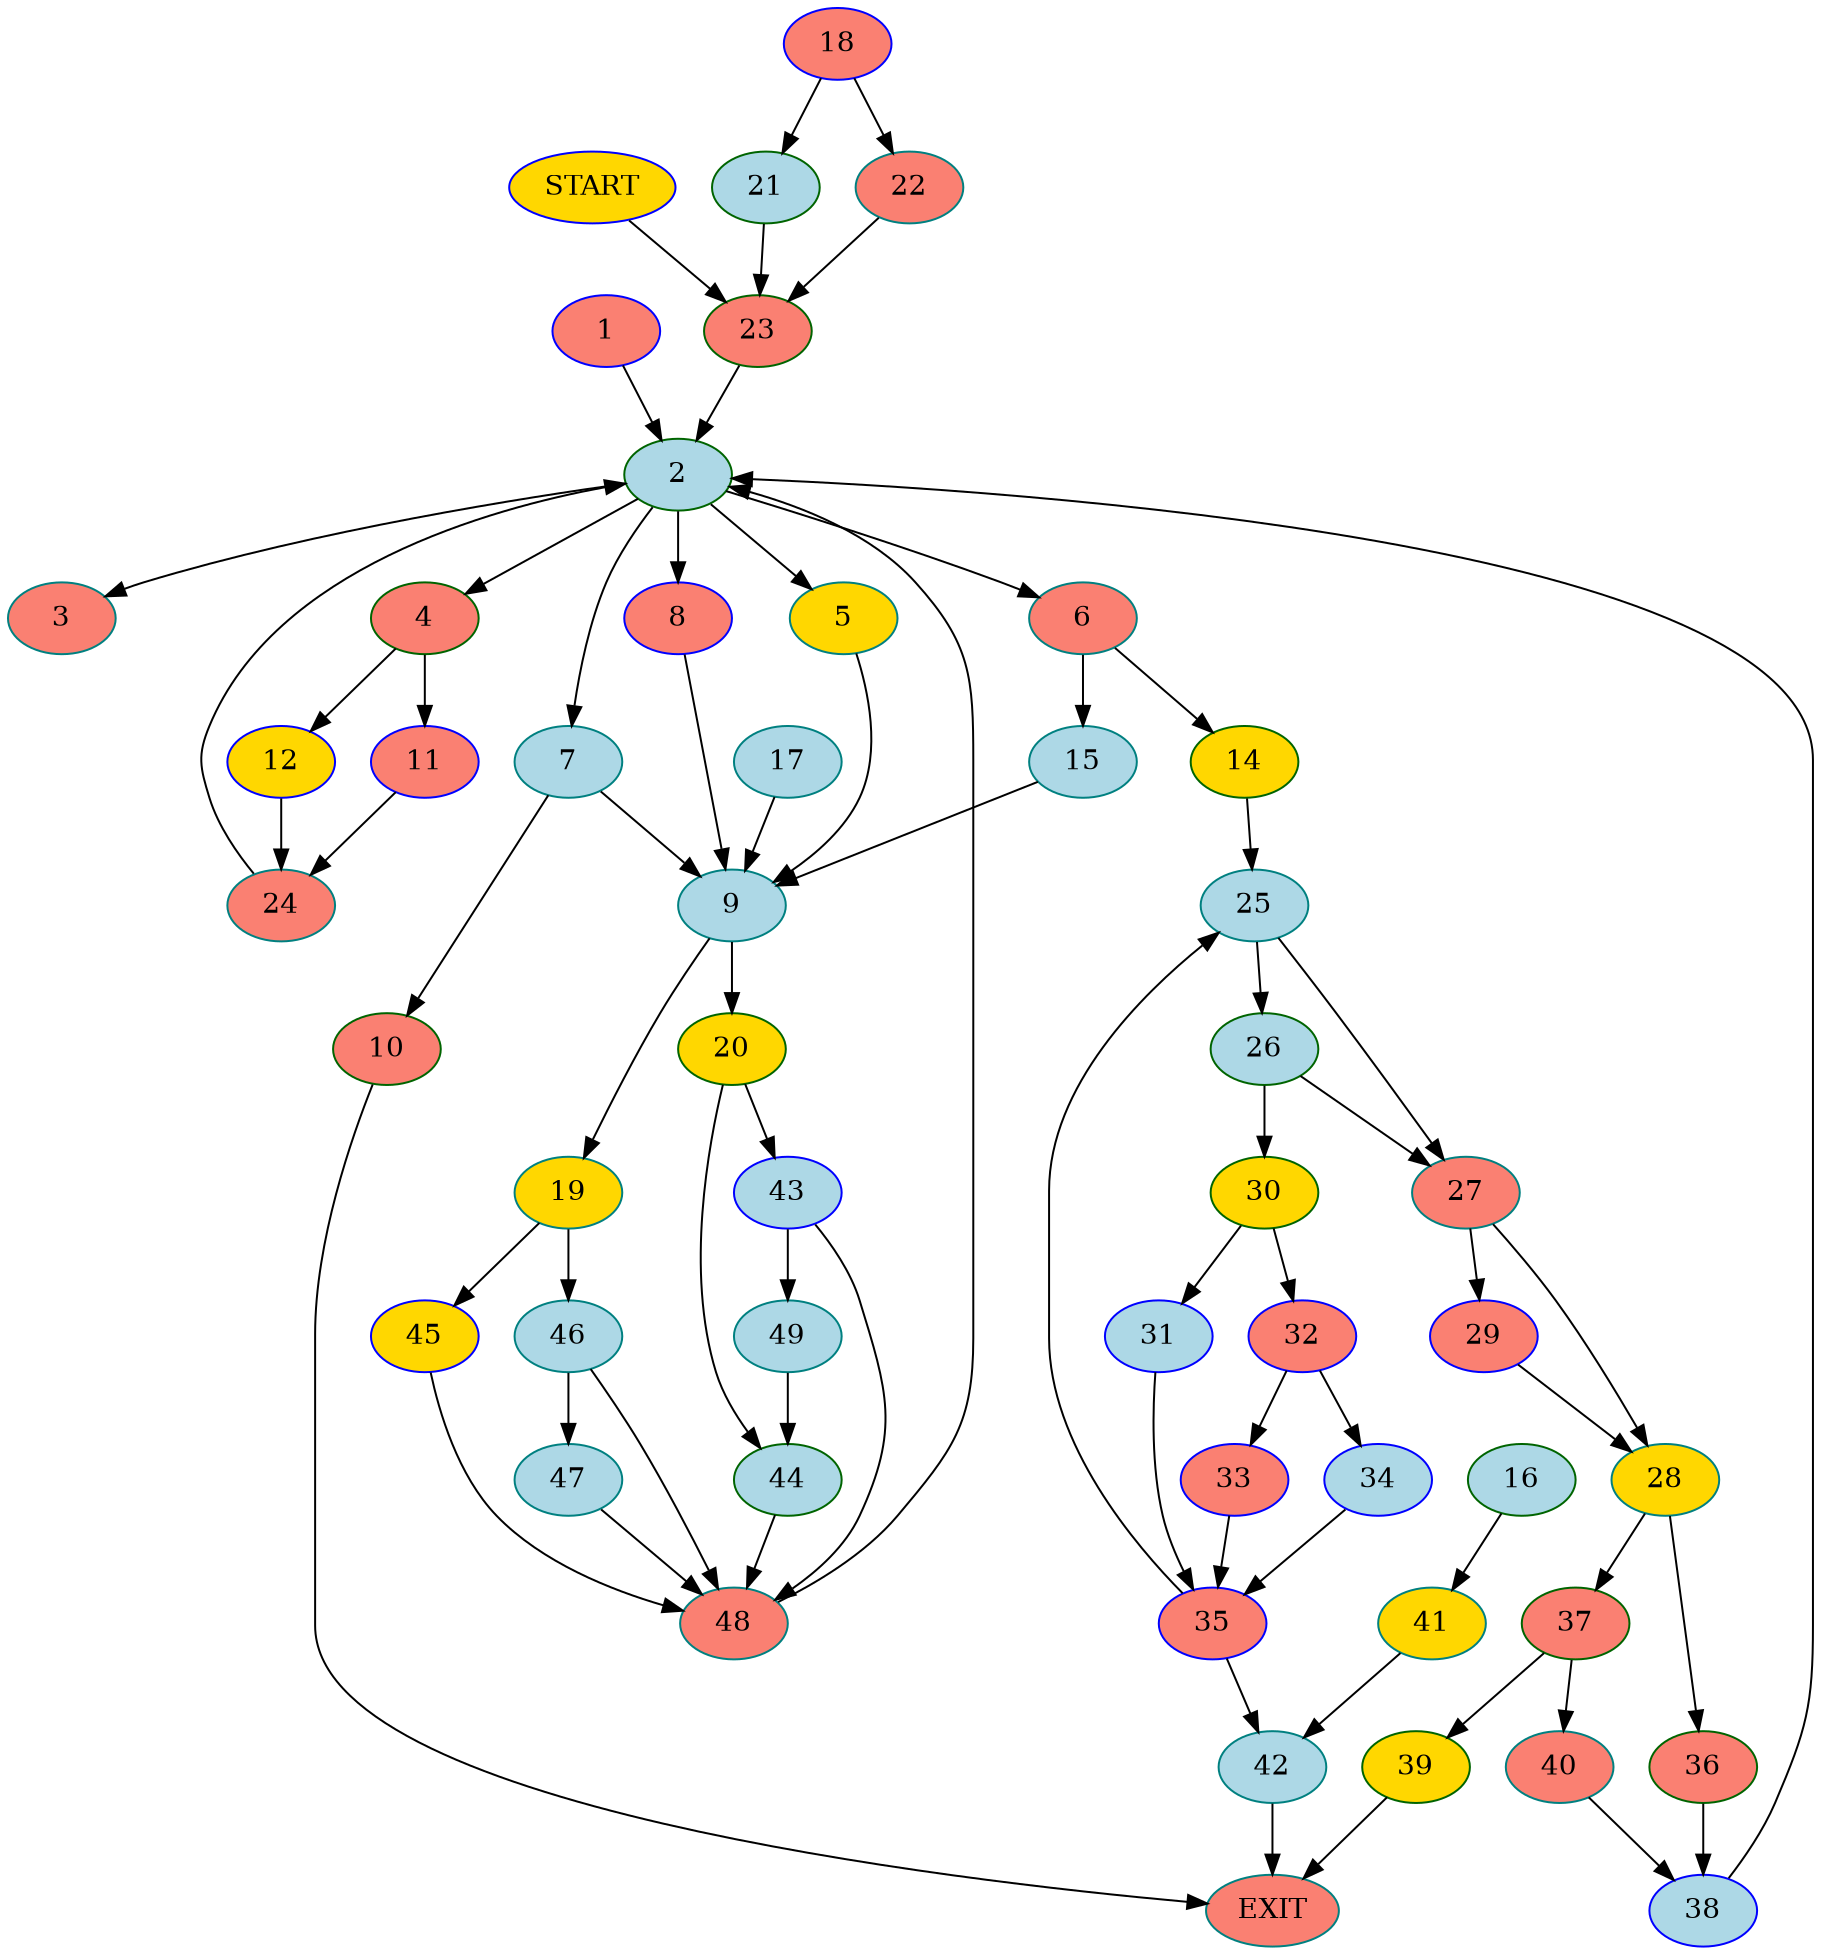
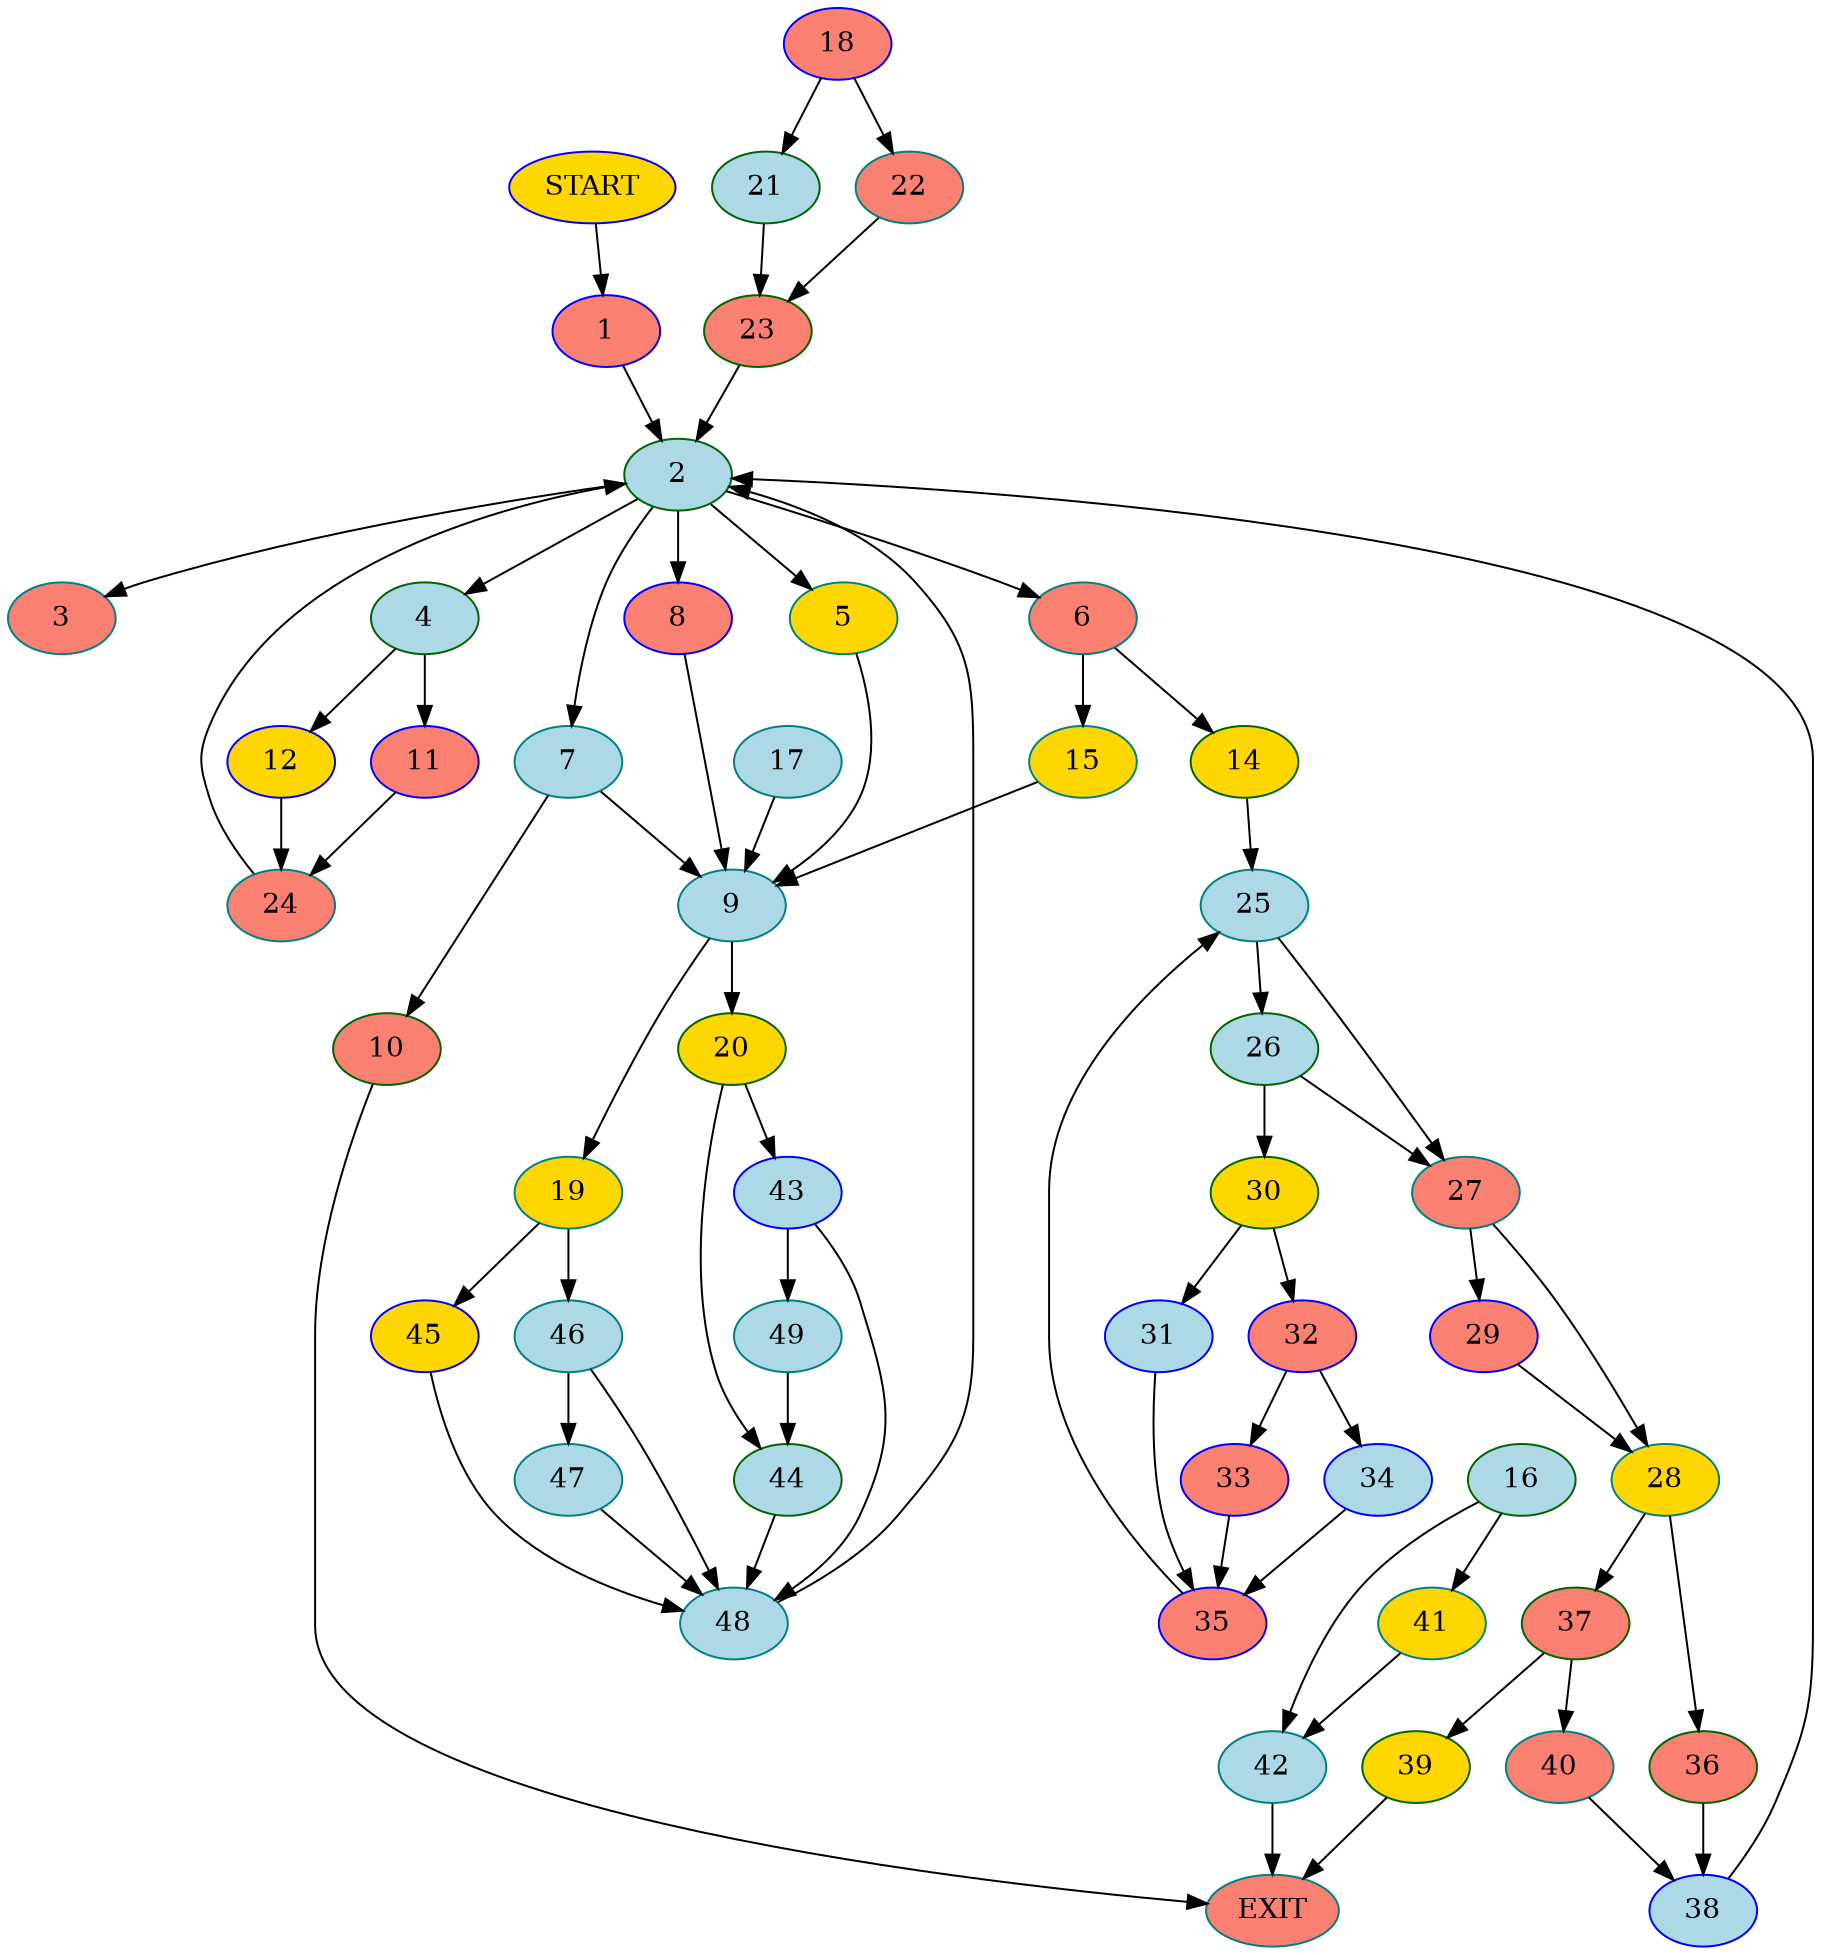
(670, 255) -> (598, 249)
(425, 618) -> (425, 618)
(1083, 762) -> (1083, 762)
(734, 1623) -> (734, 1623)
(1239, 1686) -> (1361, 1586)
